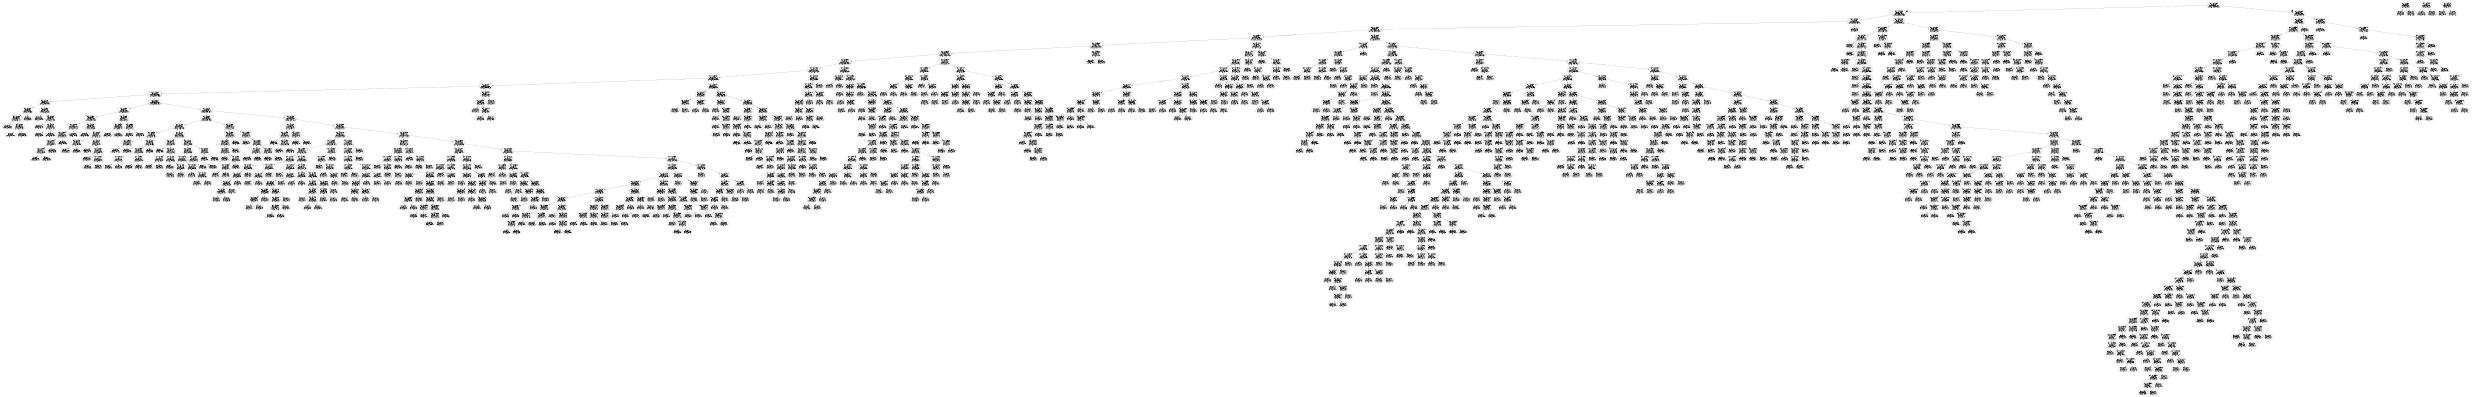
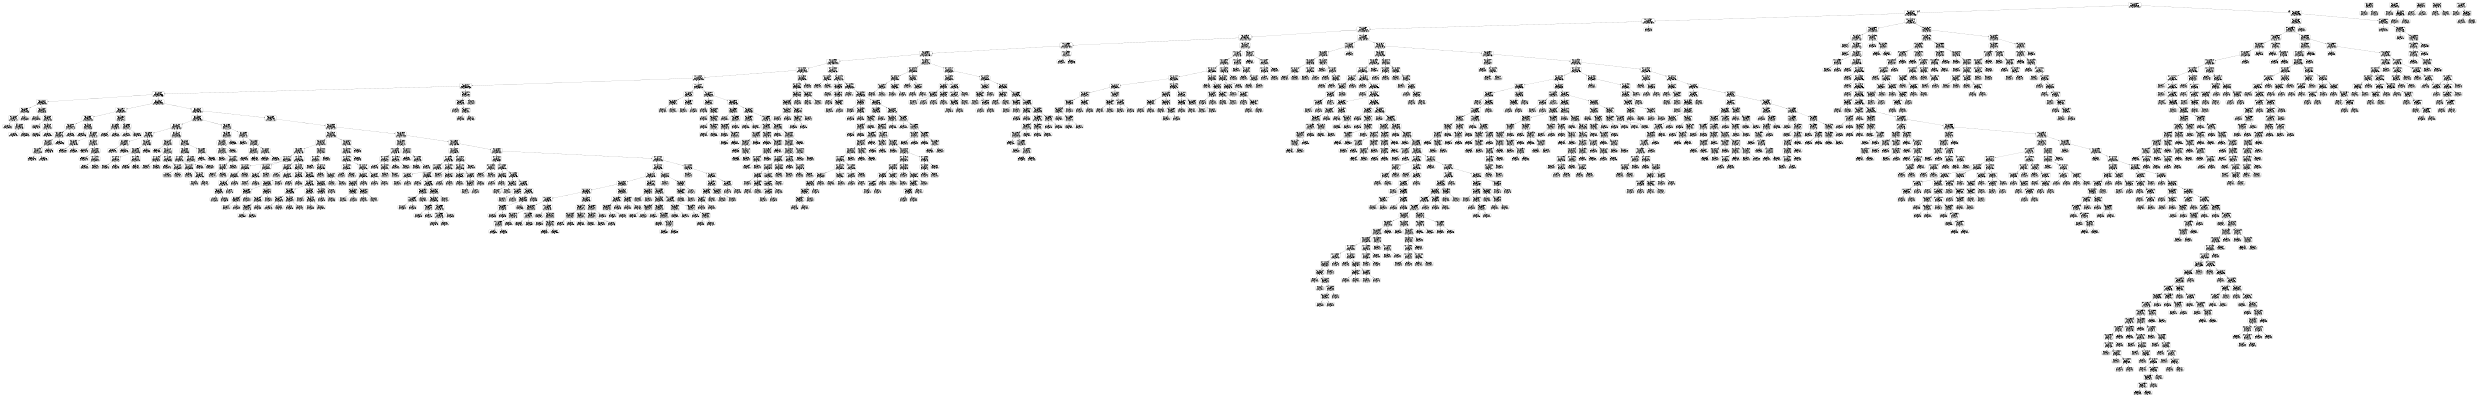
(290, 126) -> none
(10, 135) -> (13, 135)
(472, 183) -> none
none -> (290, 191)
